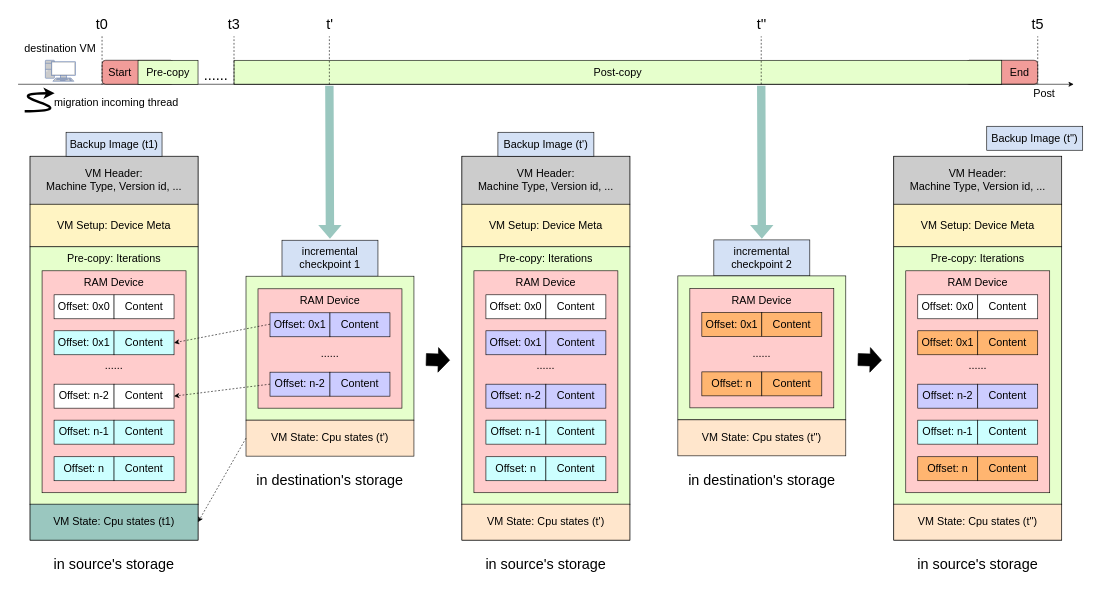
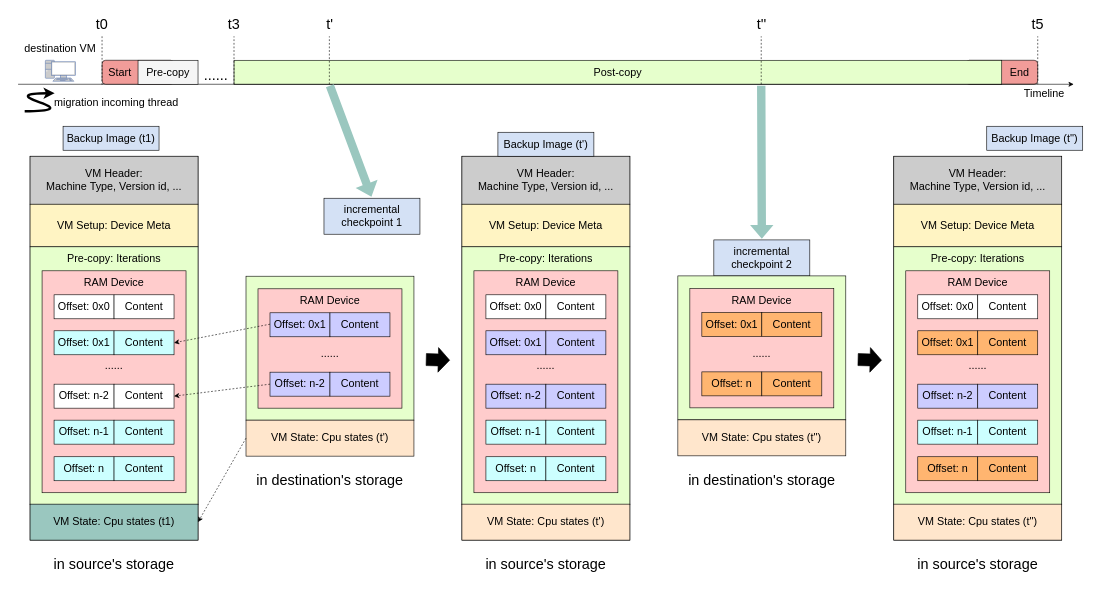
(168, 72) -> (168, 72)
(1044, 93) -> (1044, 93)
(114, 144) -> (111, 138)
(330, 258) -> (372, 216)
